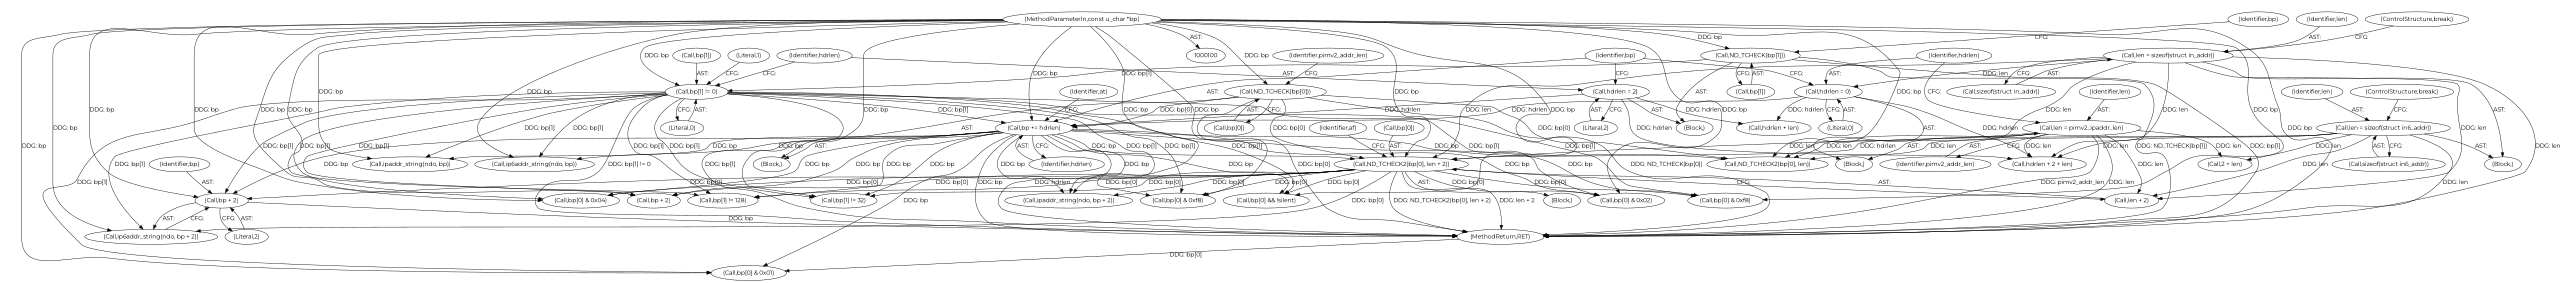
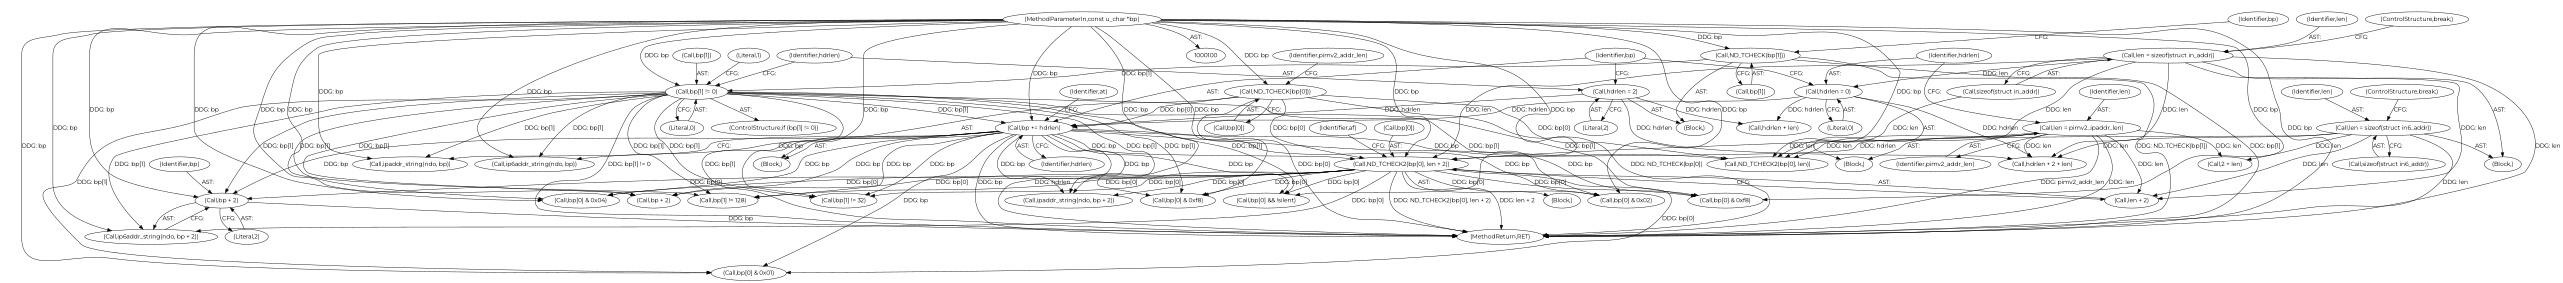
none -> (774, 128)
(2075, 138) -> (1884, 132)
(725, 146) -> (725, 146)
(1124, 255) -> (1354, 261)
